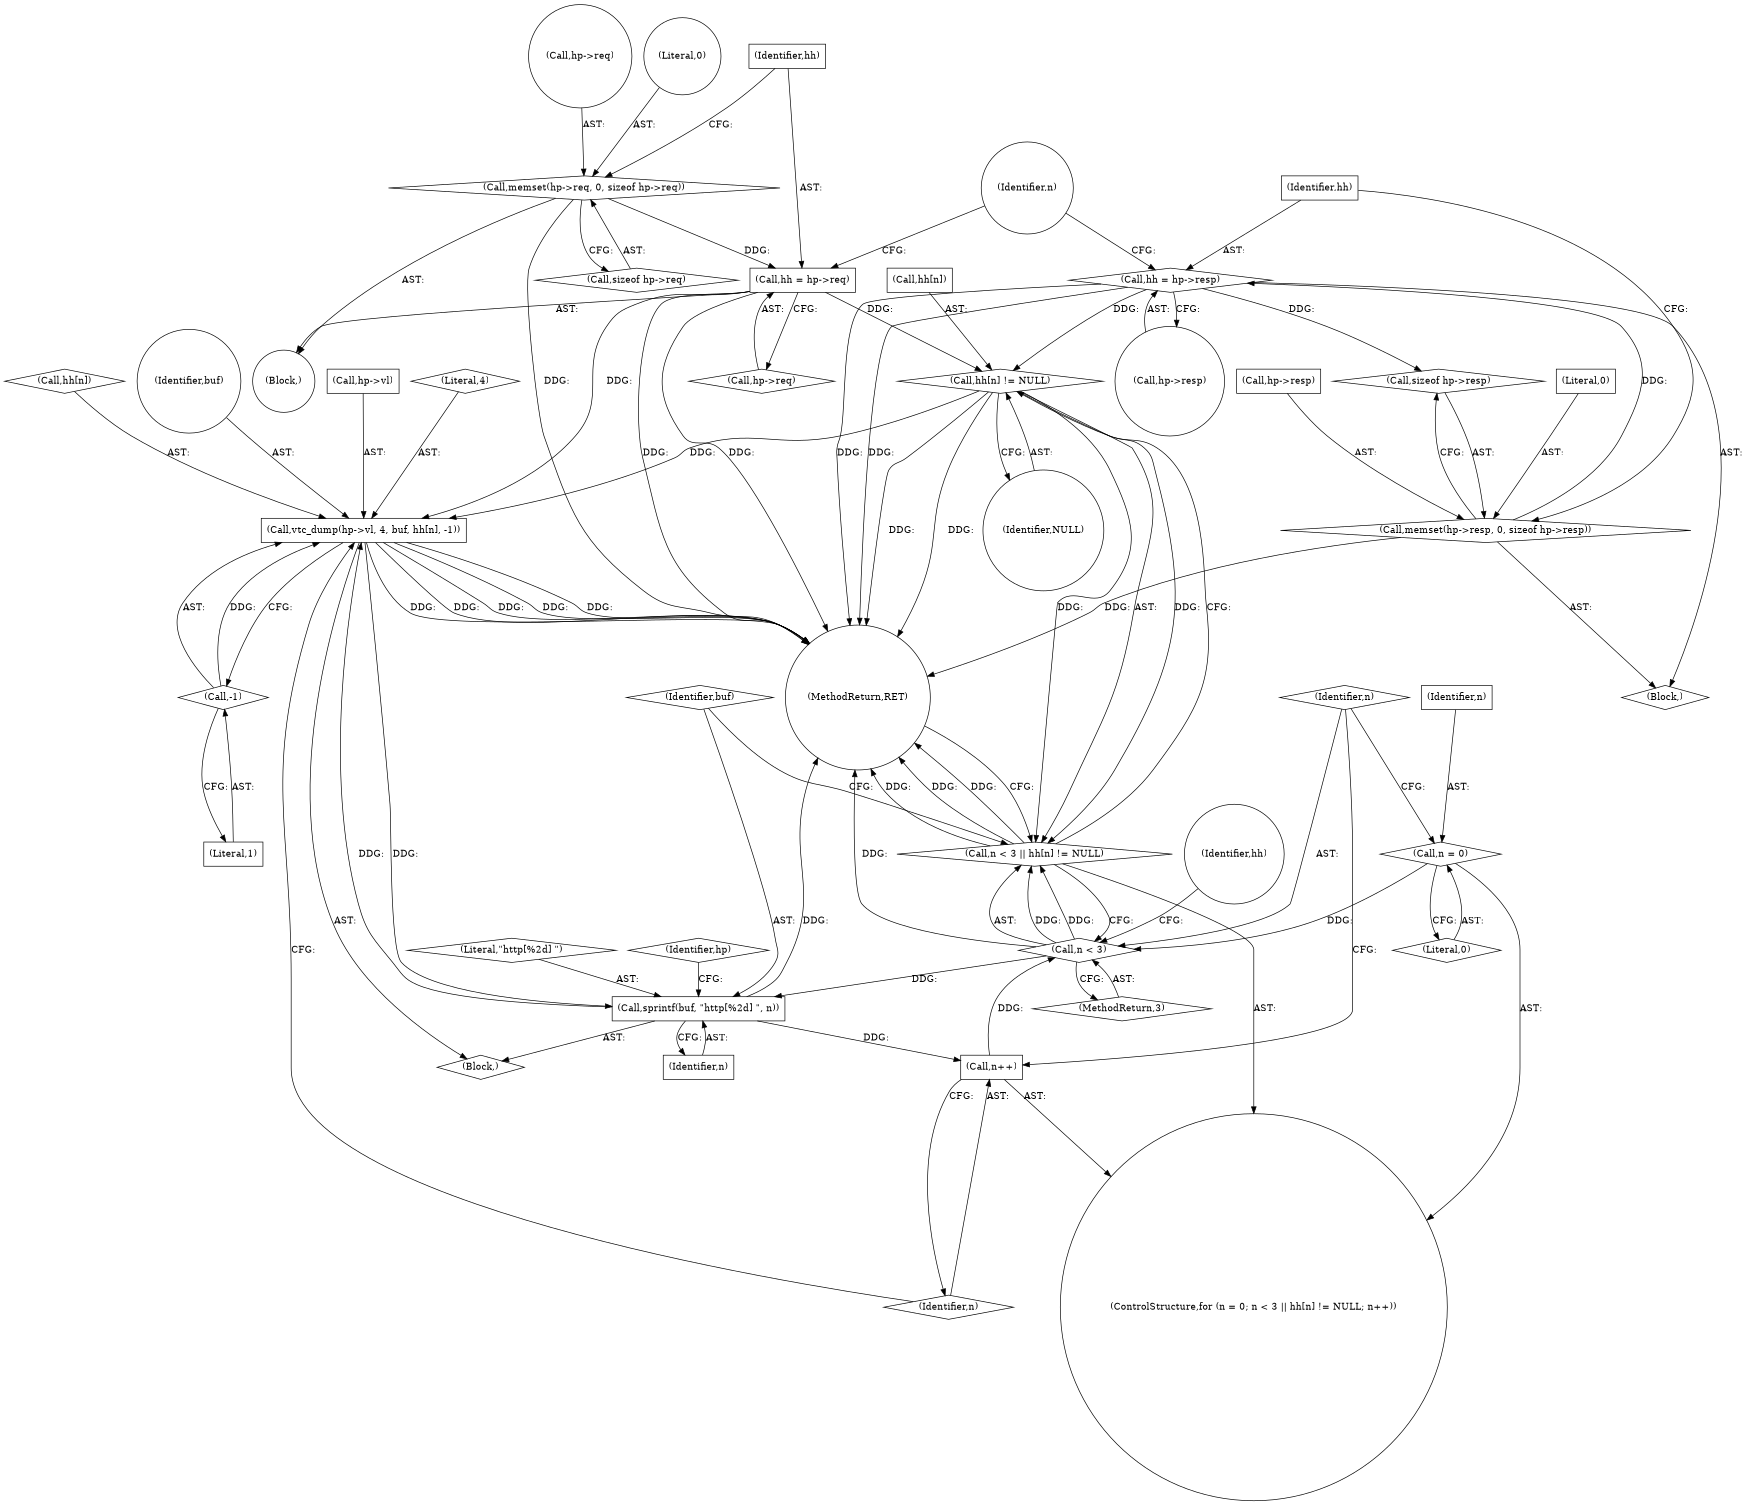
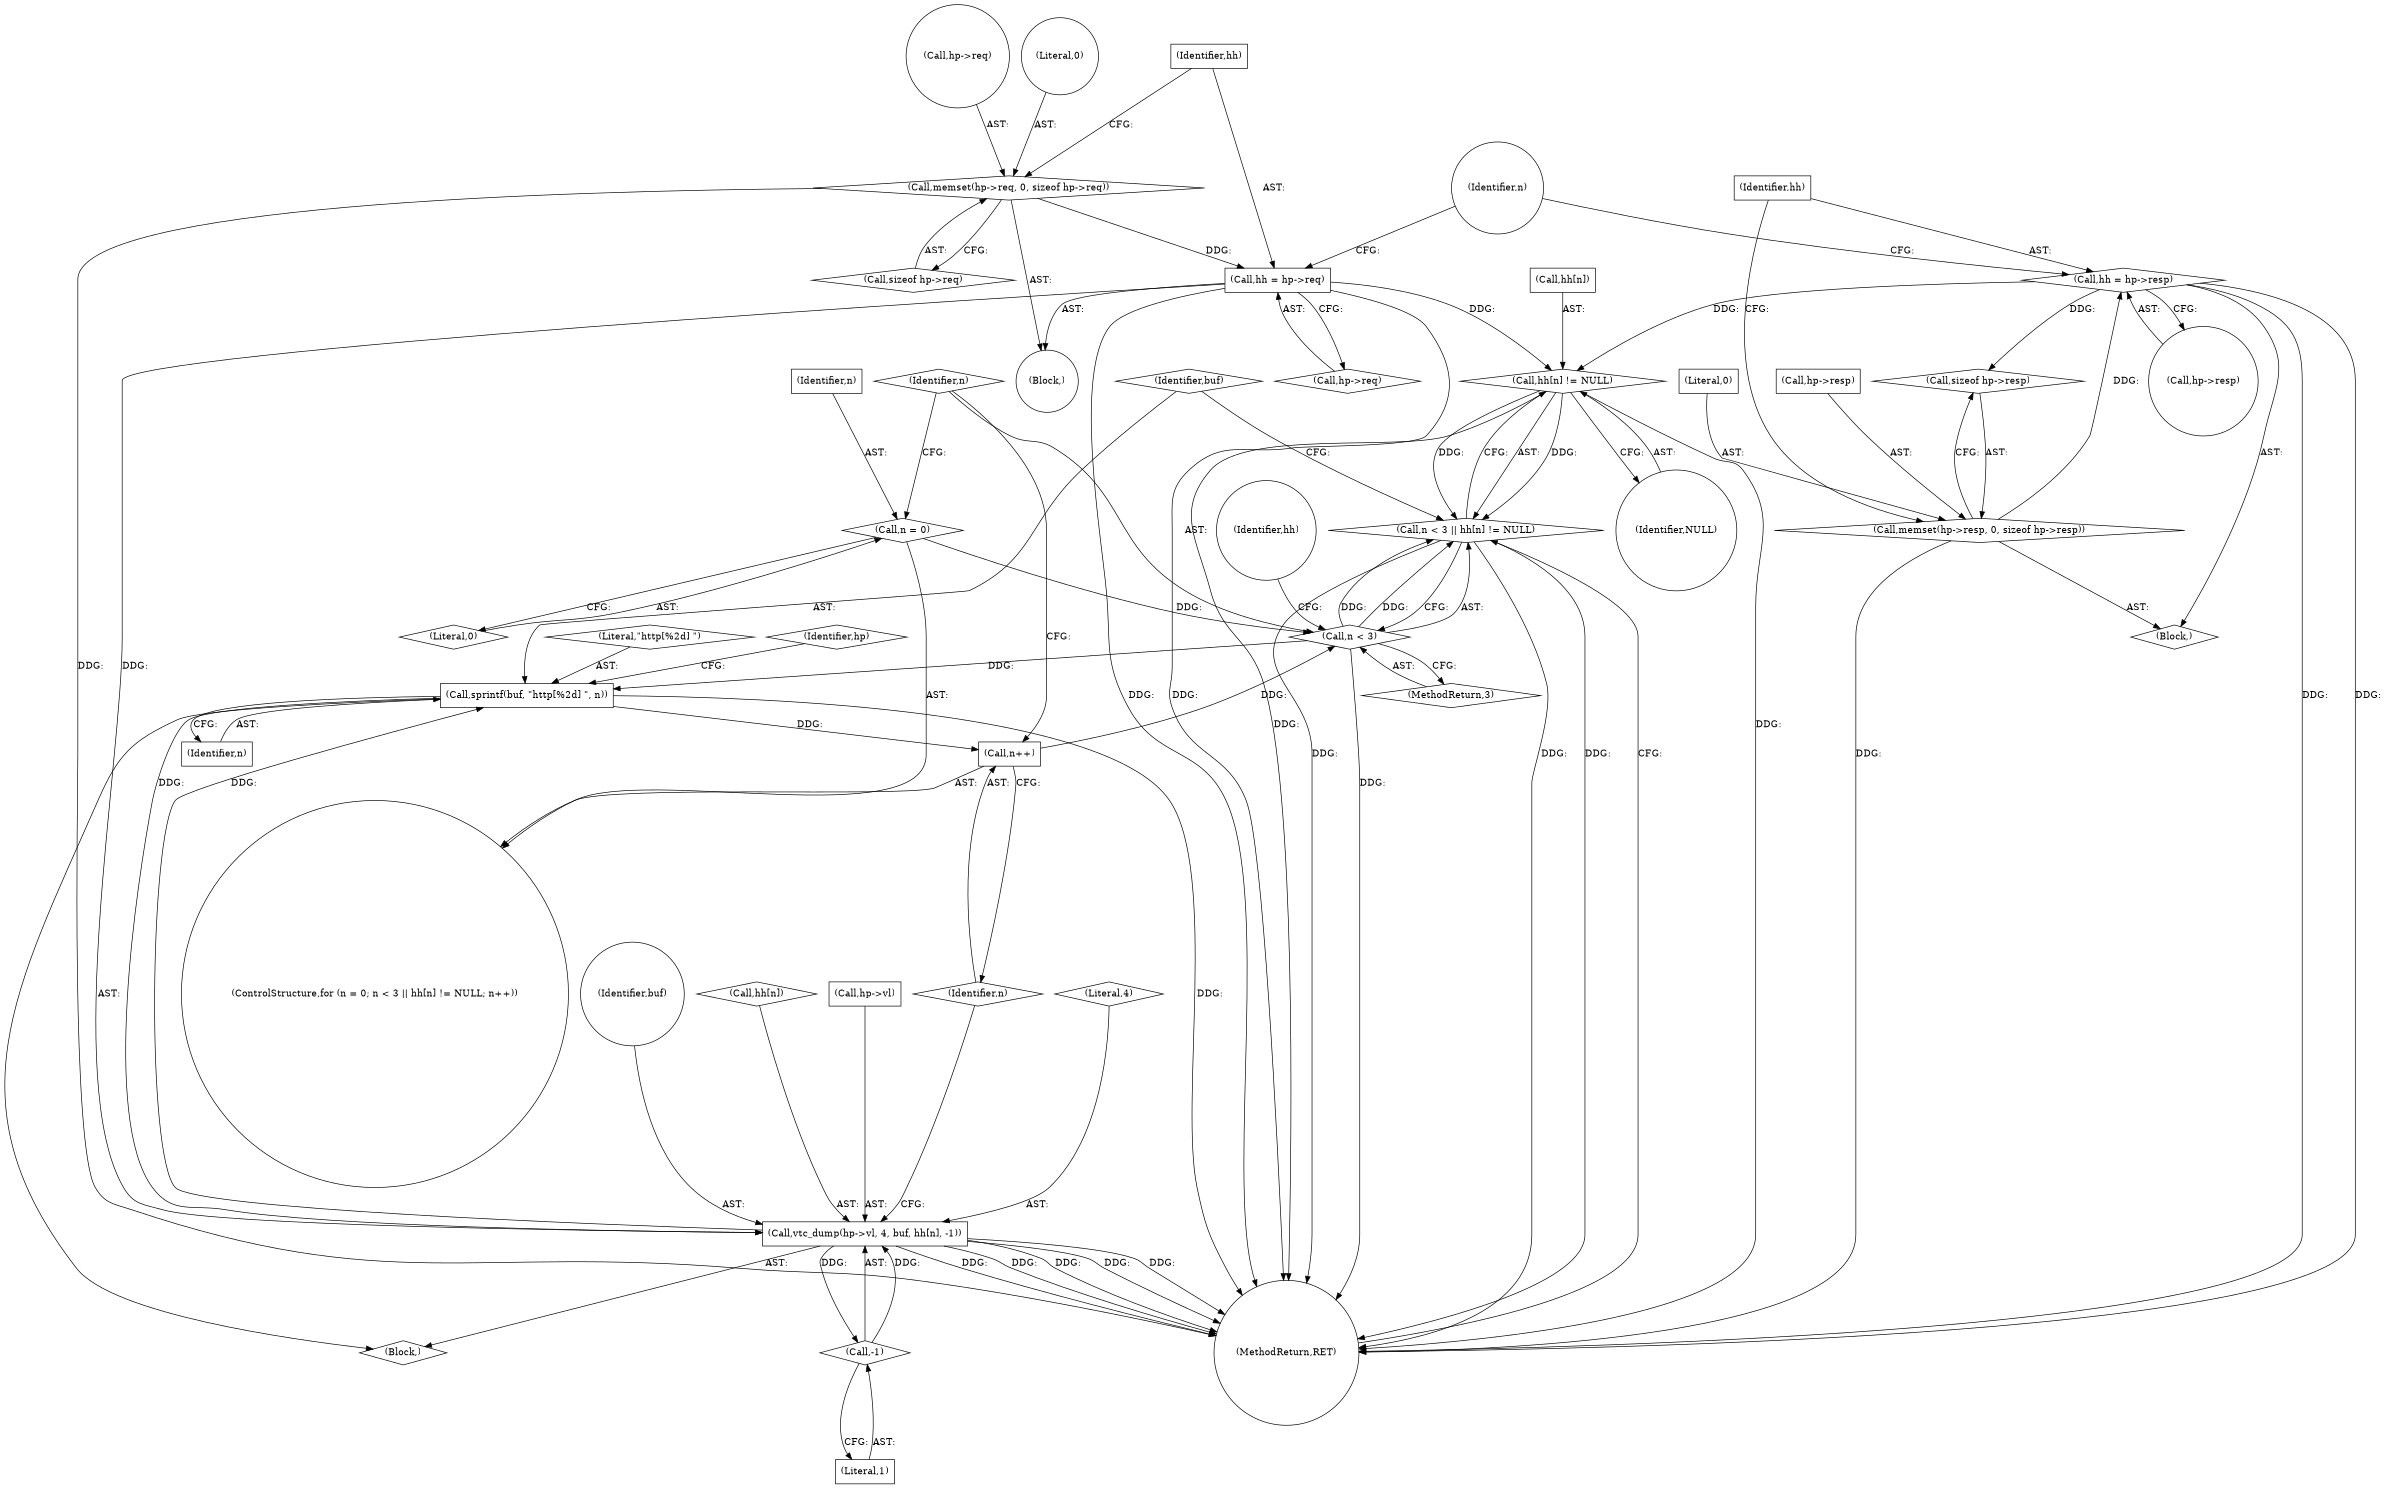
(729, 439) -> none
(282, 608) -> (836, 1263)
(1234, 931) -> none
